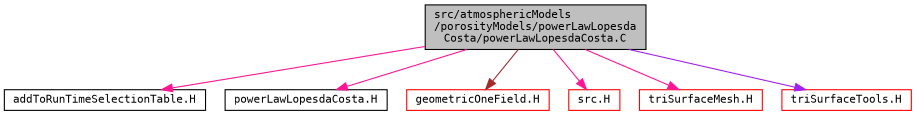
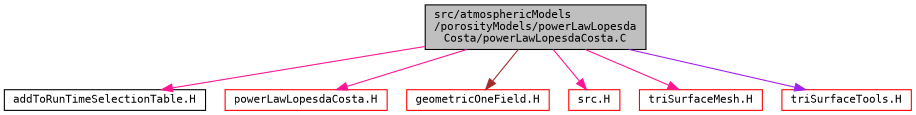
(306, 100) -> (306, 100)
